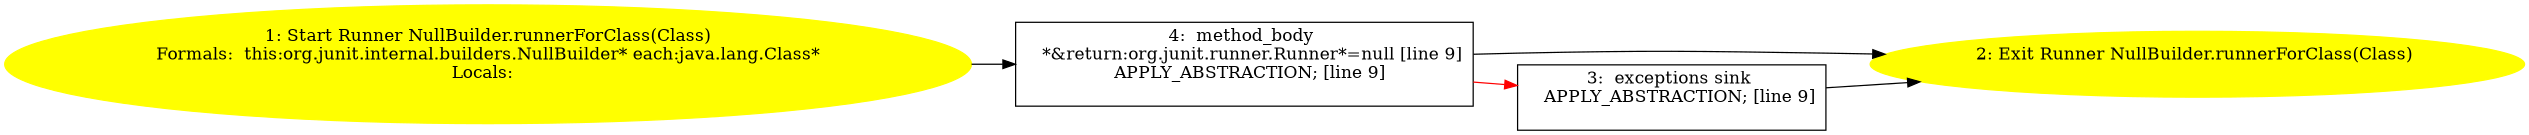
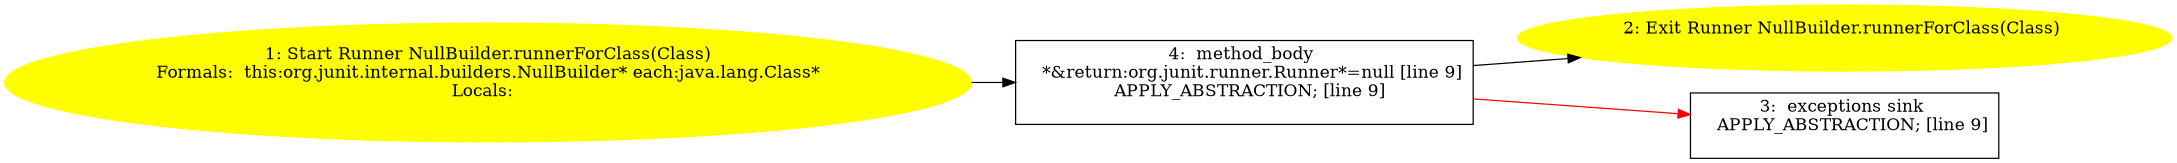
(1867, 85) -> none
